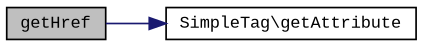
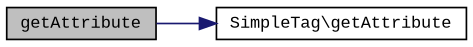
(56, 23) -> (81, 23)
